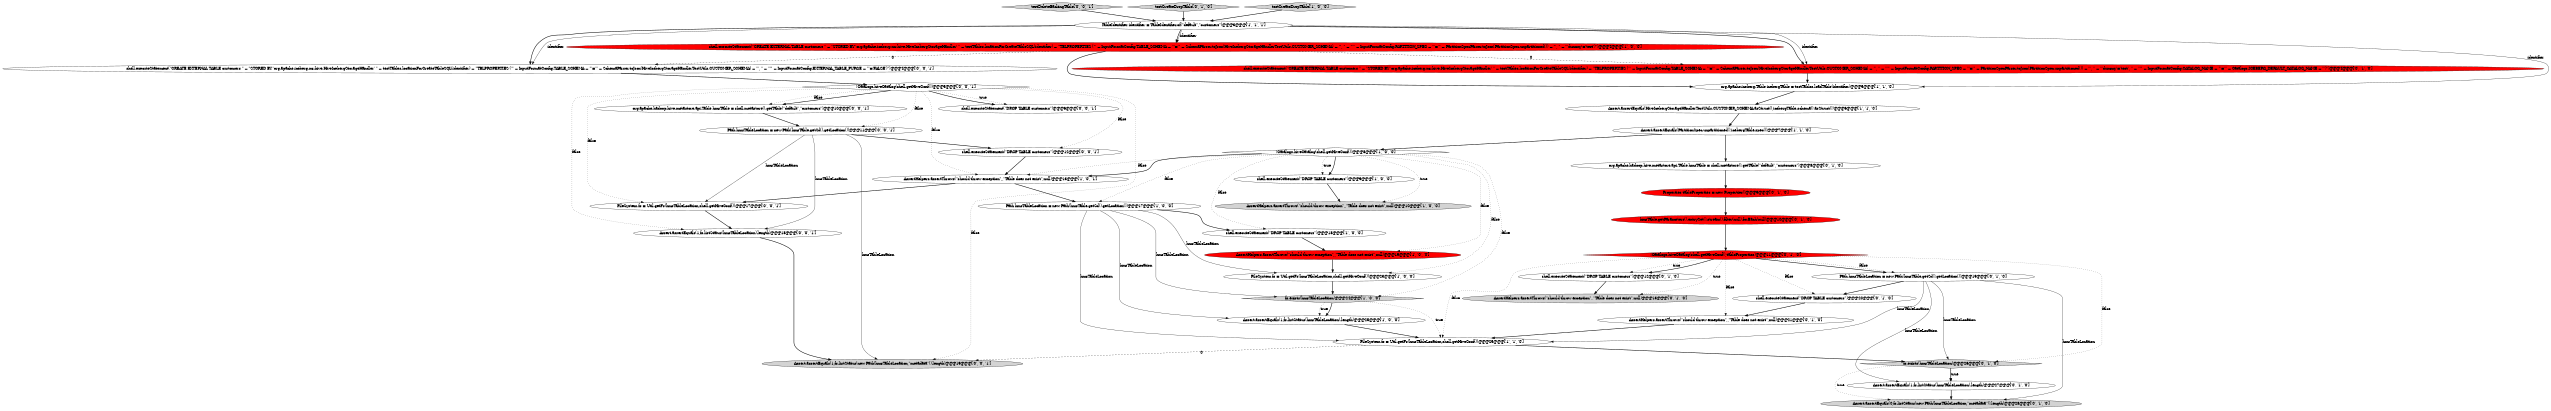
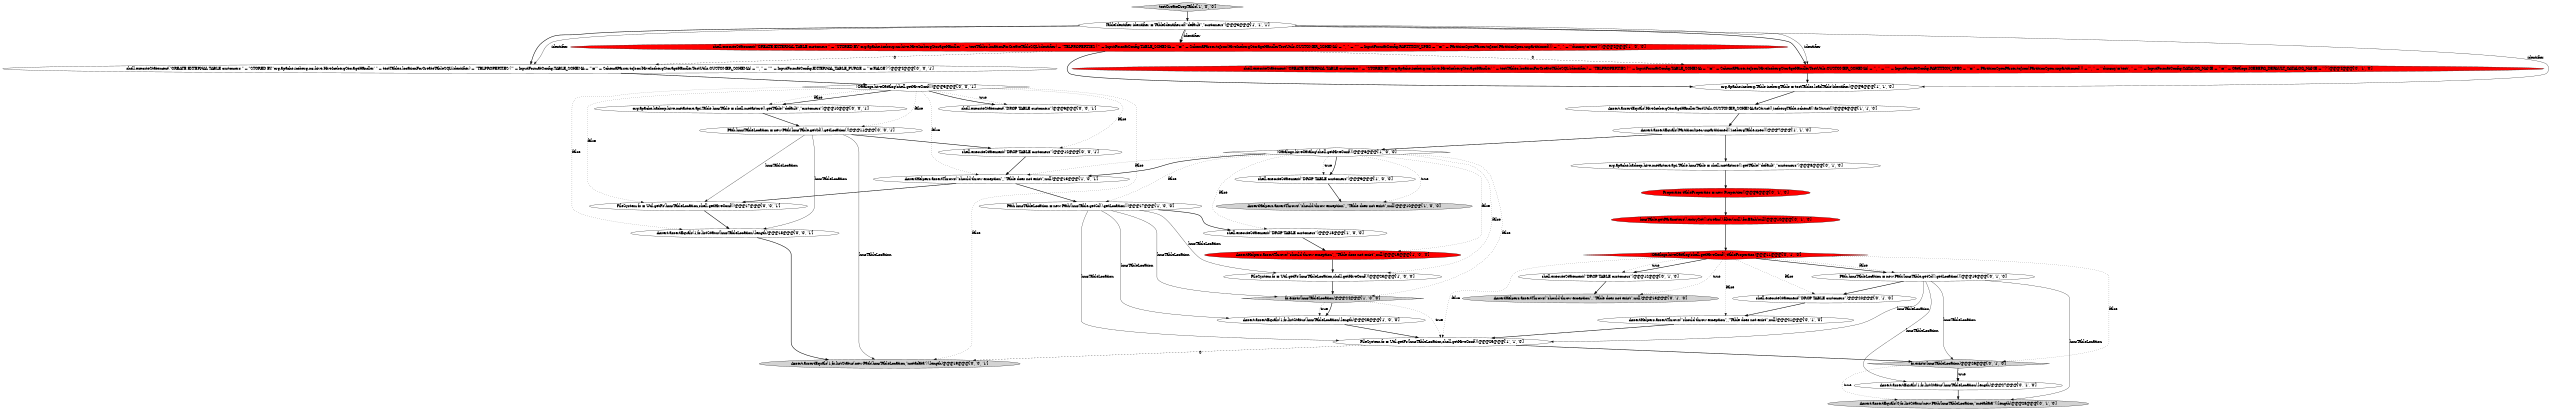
(1062, 7) -> none
(1183, 7) -> none
